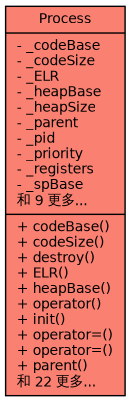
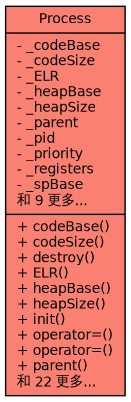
(60, 304) -> (62, 304)
